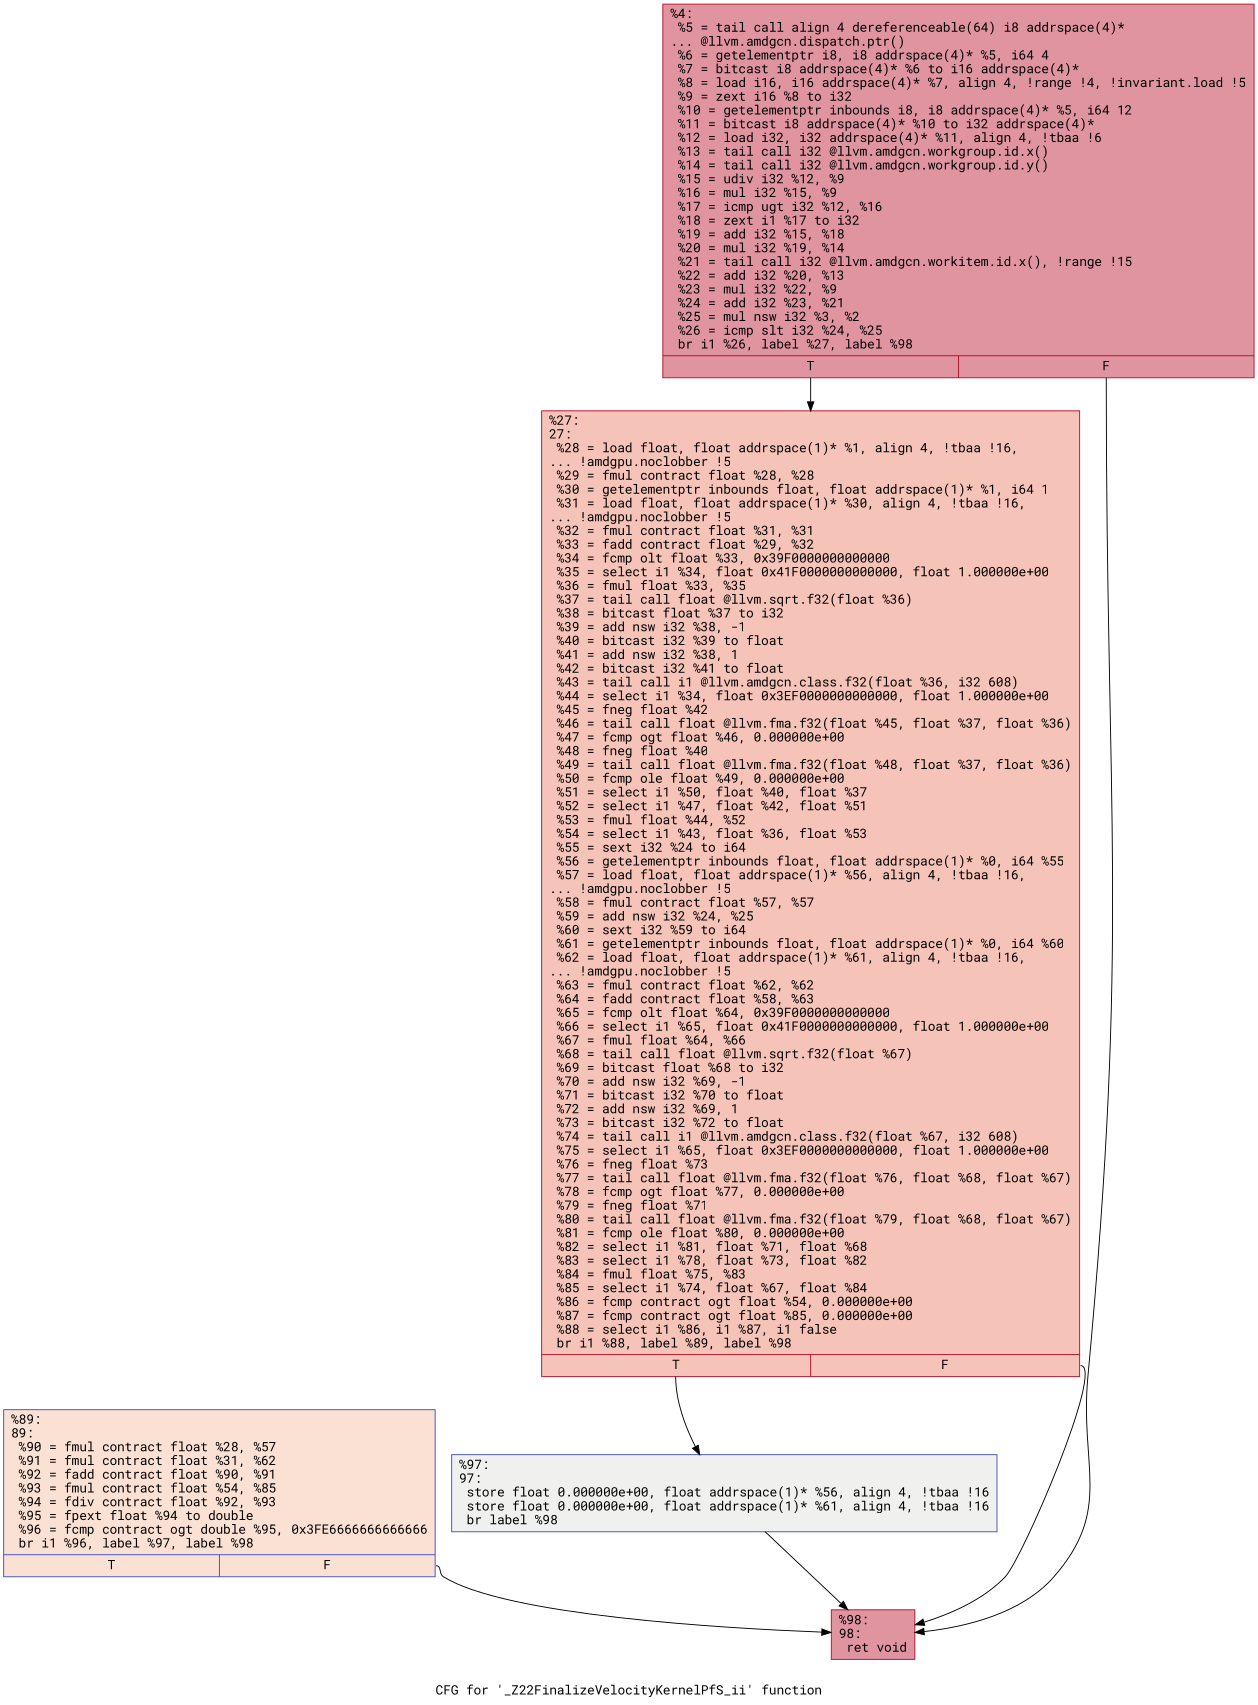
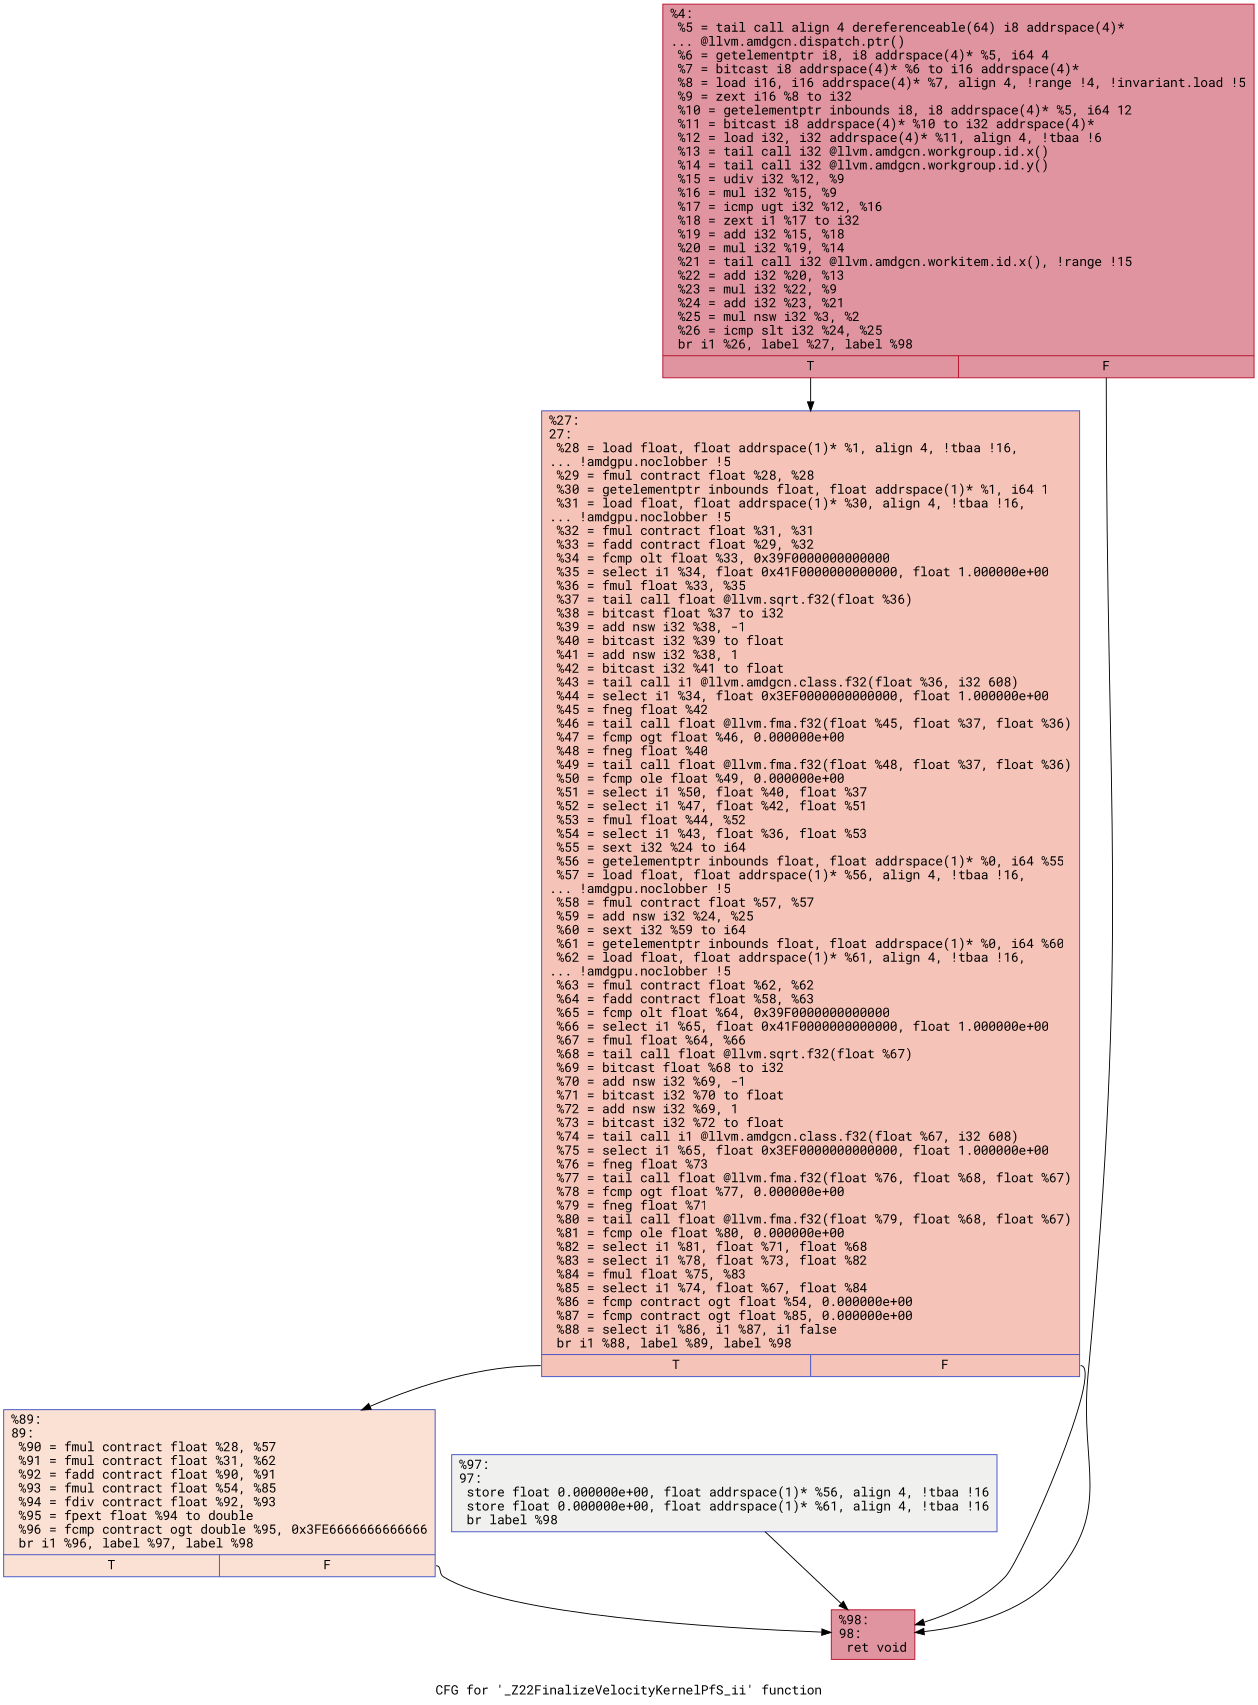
(811, 894) -> (811, 894)
(682, 1413) -> (454, 1377)
